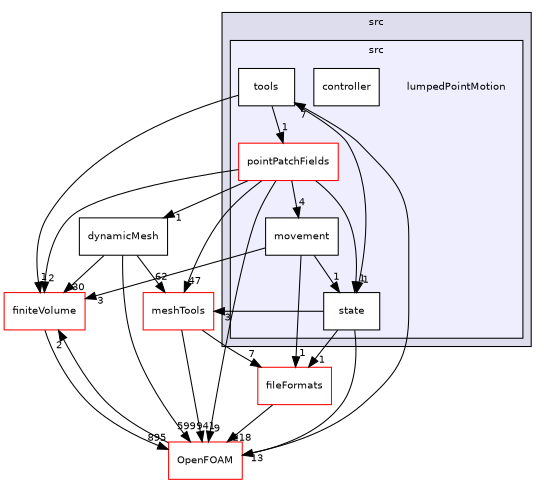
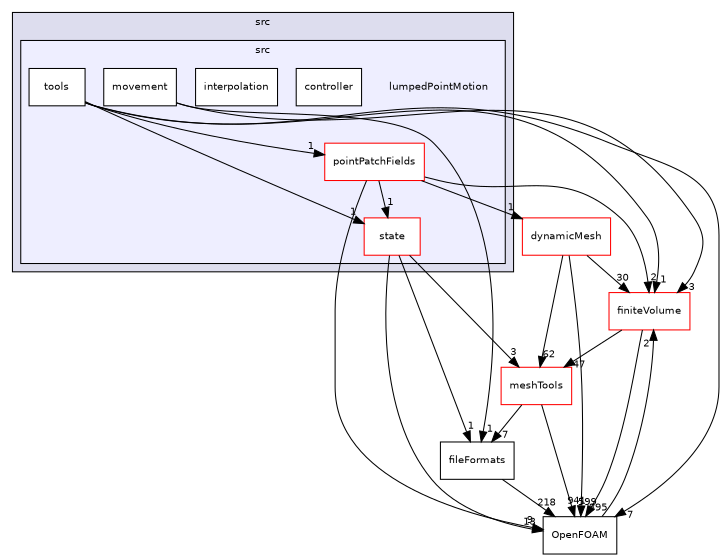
none -> (237, 87)
(294, 194) -> none
(215, 228) -> (597, 346)
(123, 237) -> (566, 237)
(324, 270) -> none
(409, 306) -> (580, 134)
(352, 311) -> (392, 237)
(295, 386) -> (477, 461)
(205, 461) -> (580, 535)
